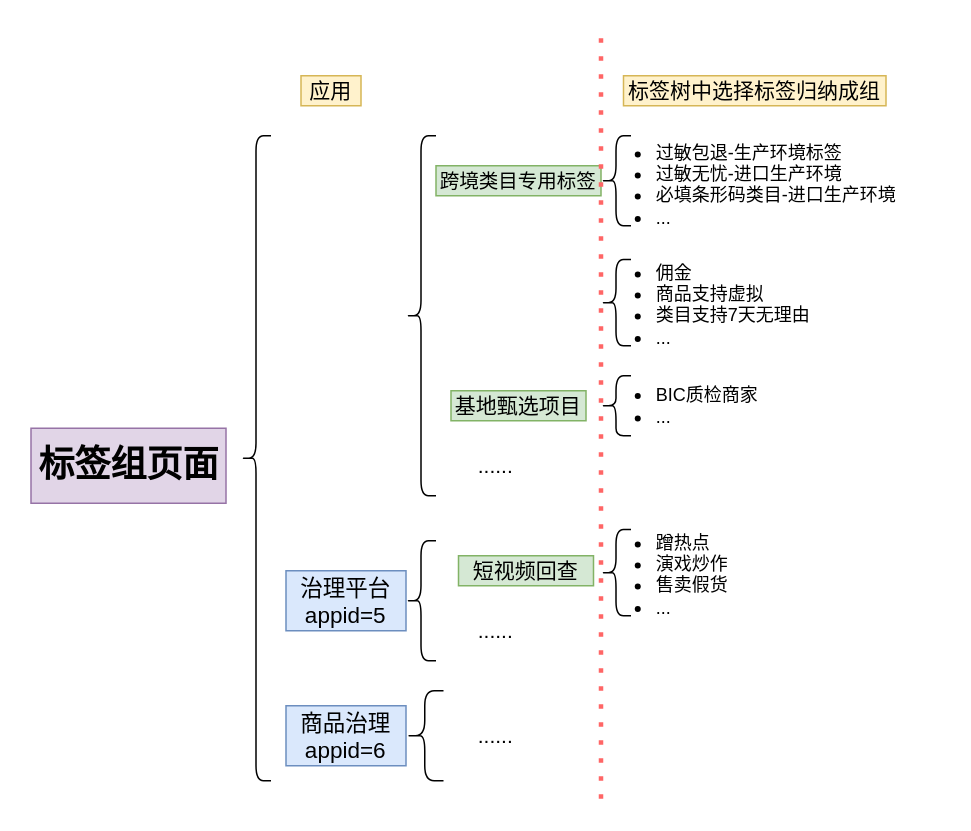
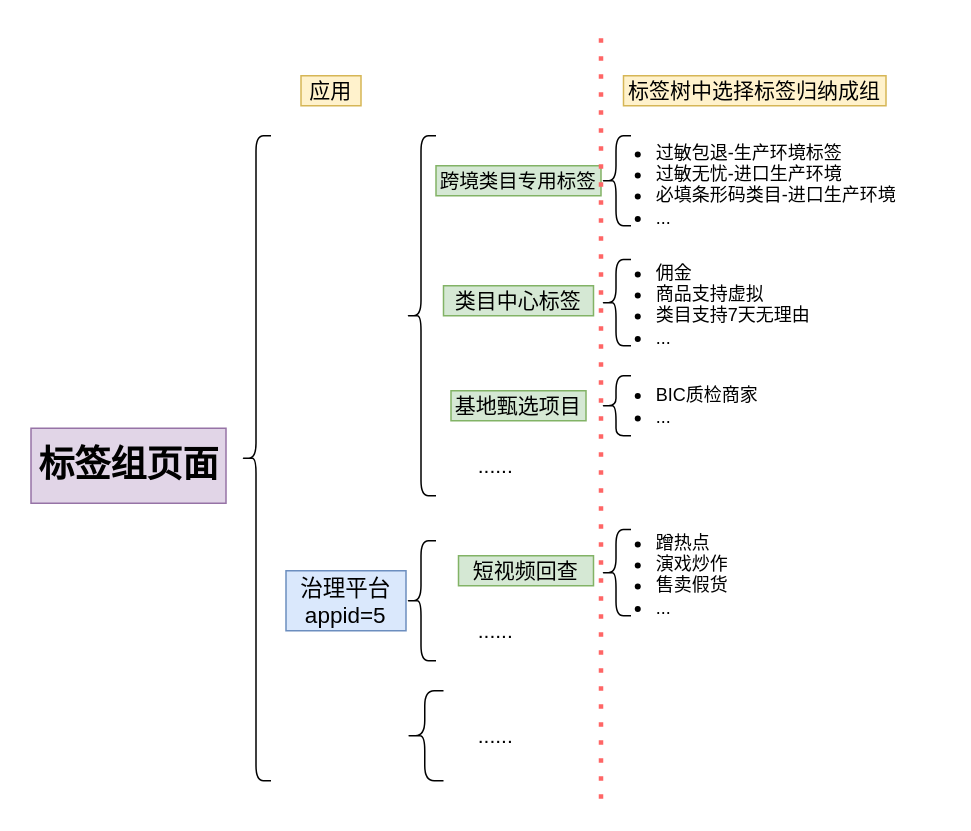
none -> (518, 301)
(346, 736) -> none
